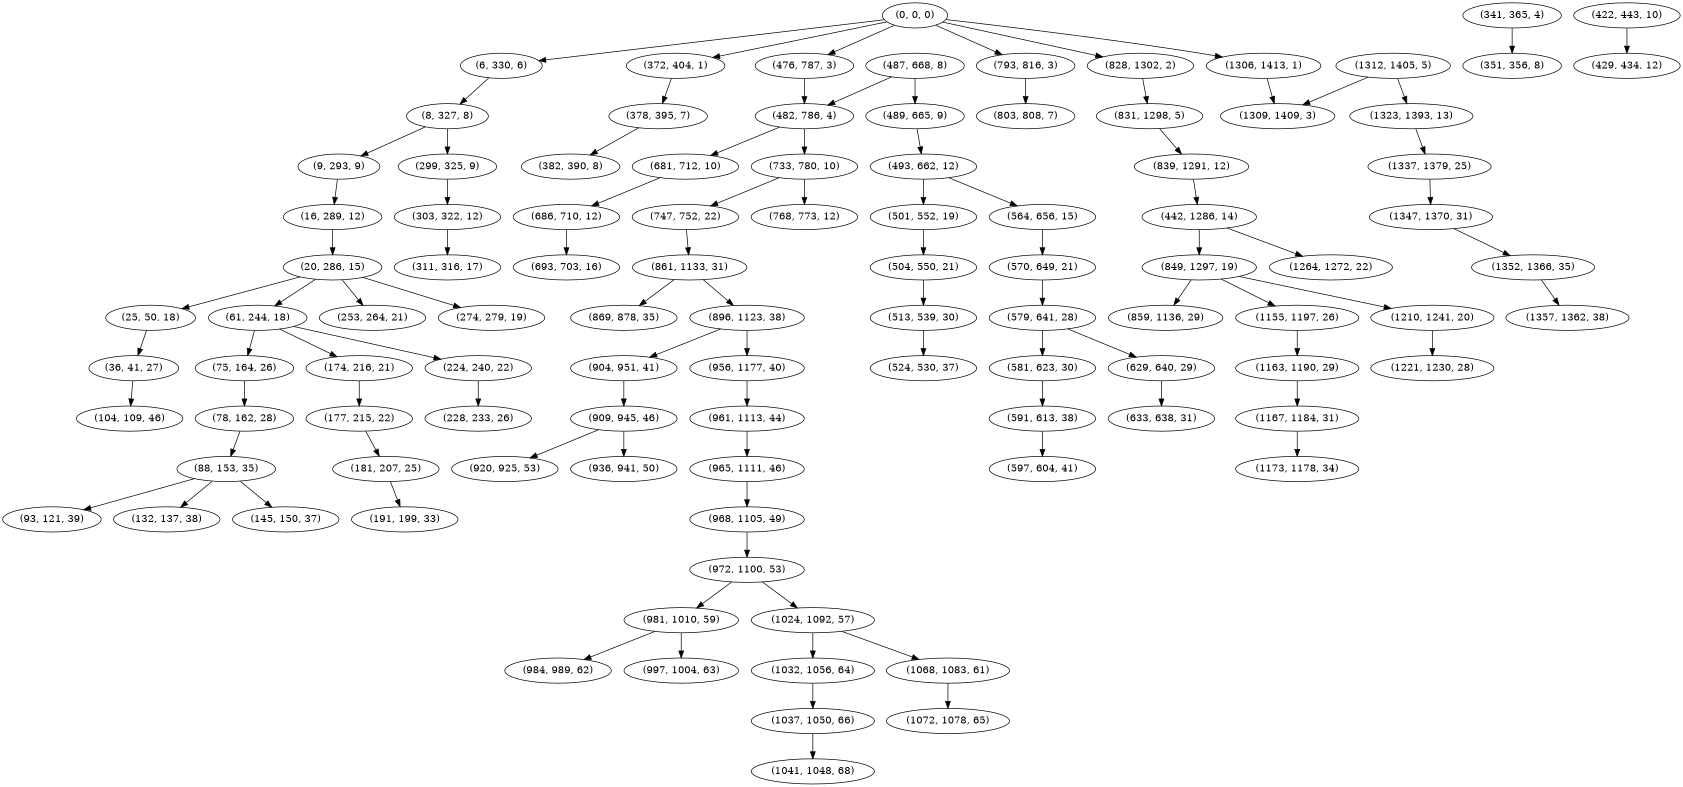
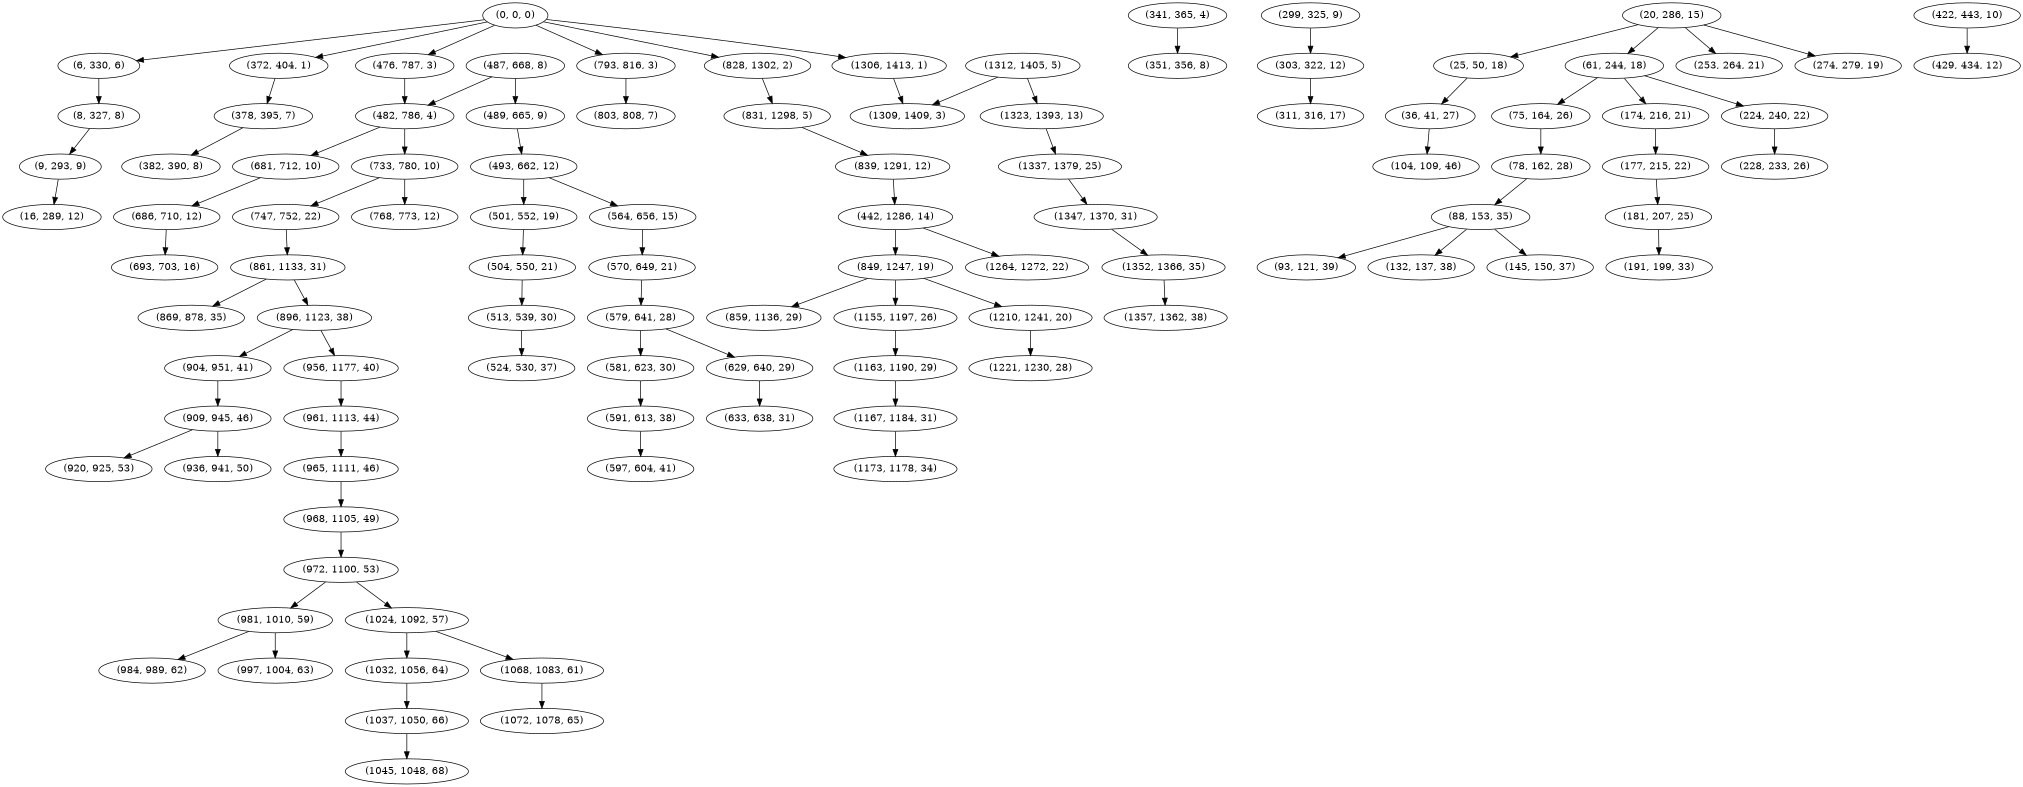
(447, 138) -> none
(333, 239) -> none
(1199, 267) -> (895, 267)
(813, 771) -> (407, 771)
